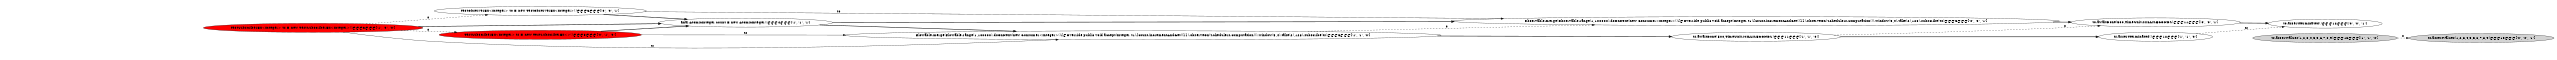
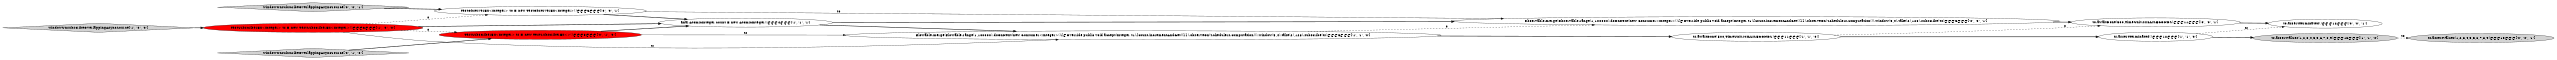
none -> (313, 7)
none -> (98, 28)
(2403, 36) -> (2403, 36)
none -> (2232, 37)
none -> (313, 53)
